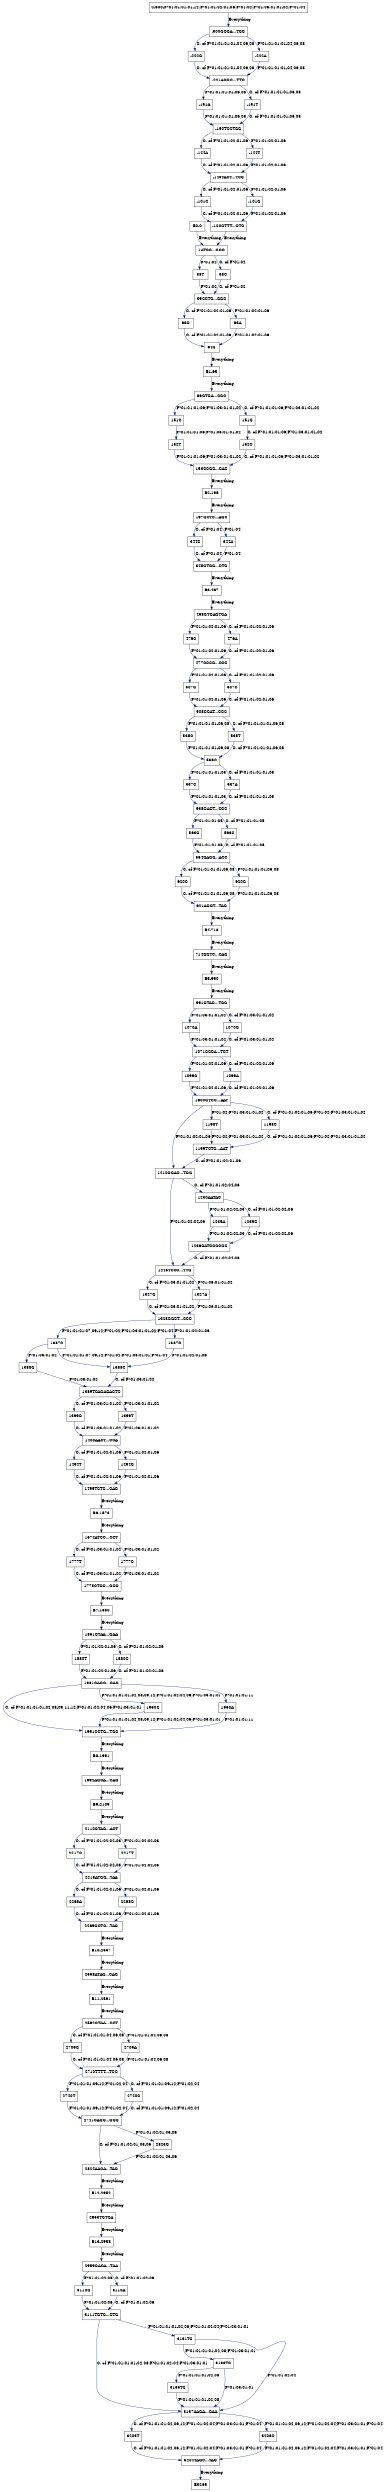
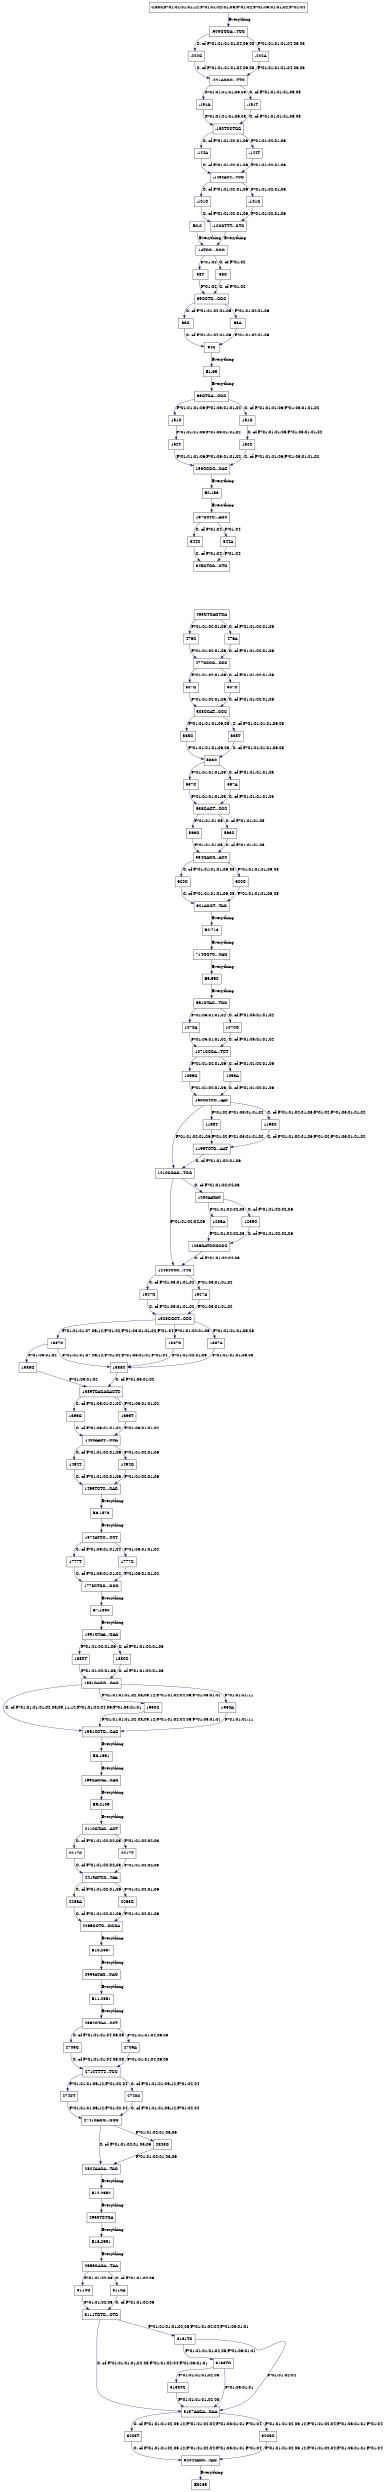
(212, 590) -> none
none -> (216, 1343)
(101, 1732) -> (101, 1732)
(101, 1926) -> (101, 1926)
(101, 2242) -> (101, 2242)
